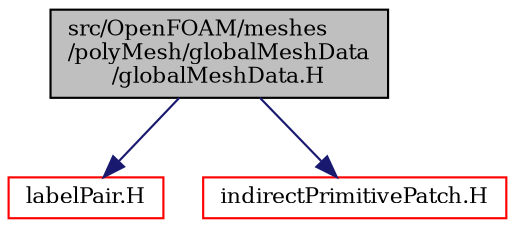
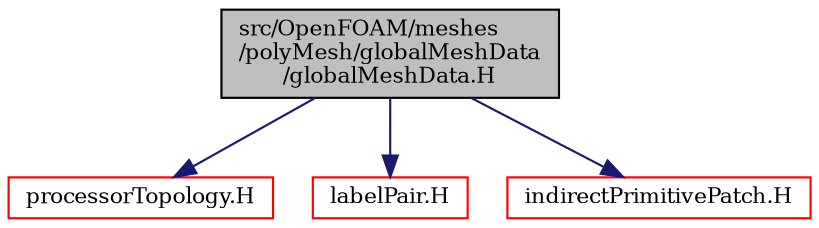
none -> (141, 198)
